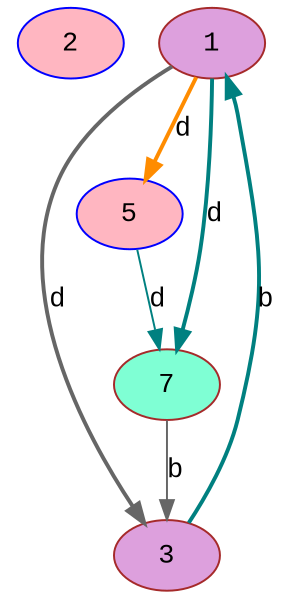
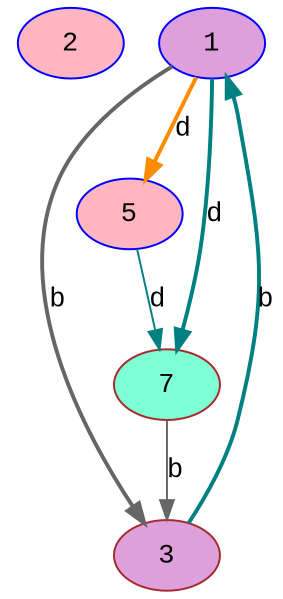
(212, 43) -> (212, 43)
(58, 299) -> (58, 299)
